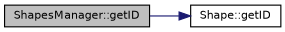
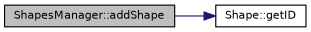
(77, 16) -> (90, 16)
